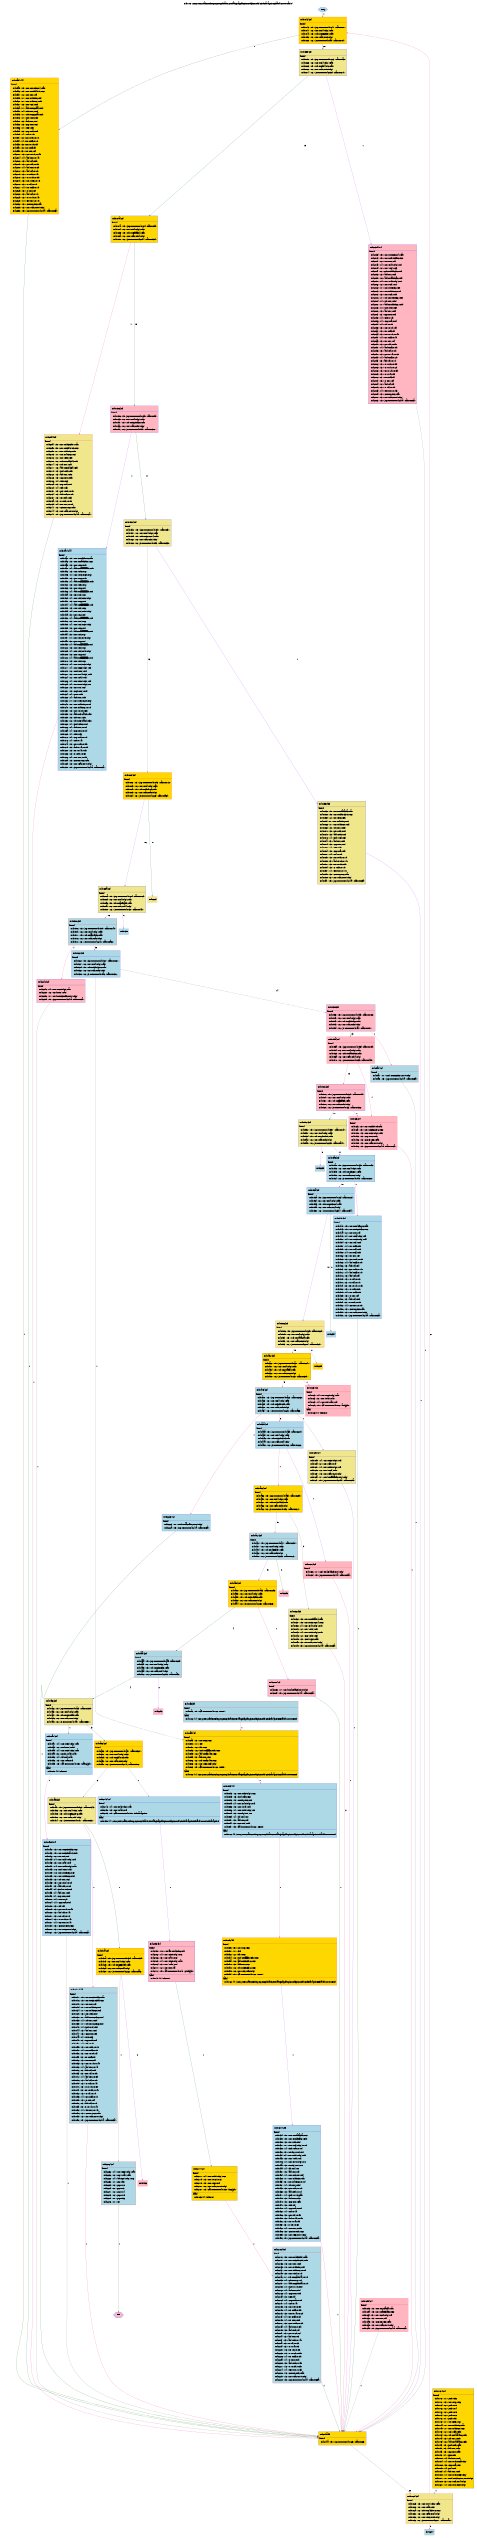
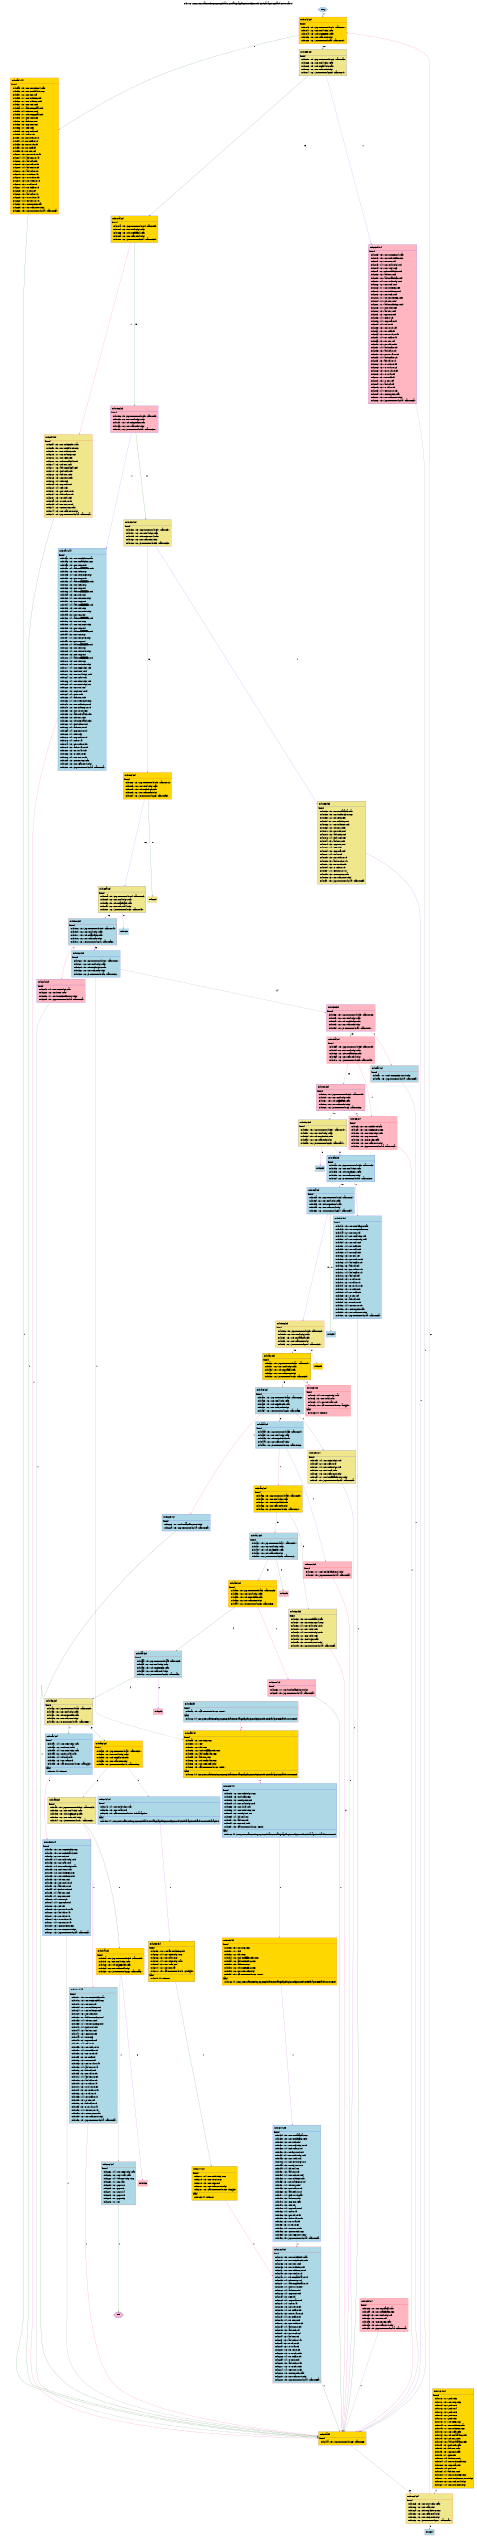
(172, 1962) -> (172, 1962)
(332, 2336) -> (297, 2244)
